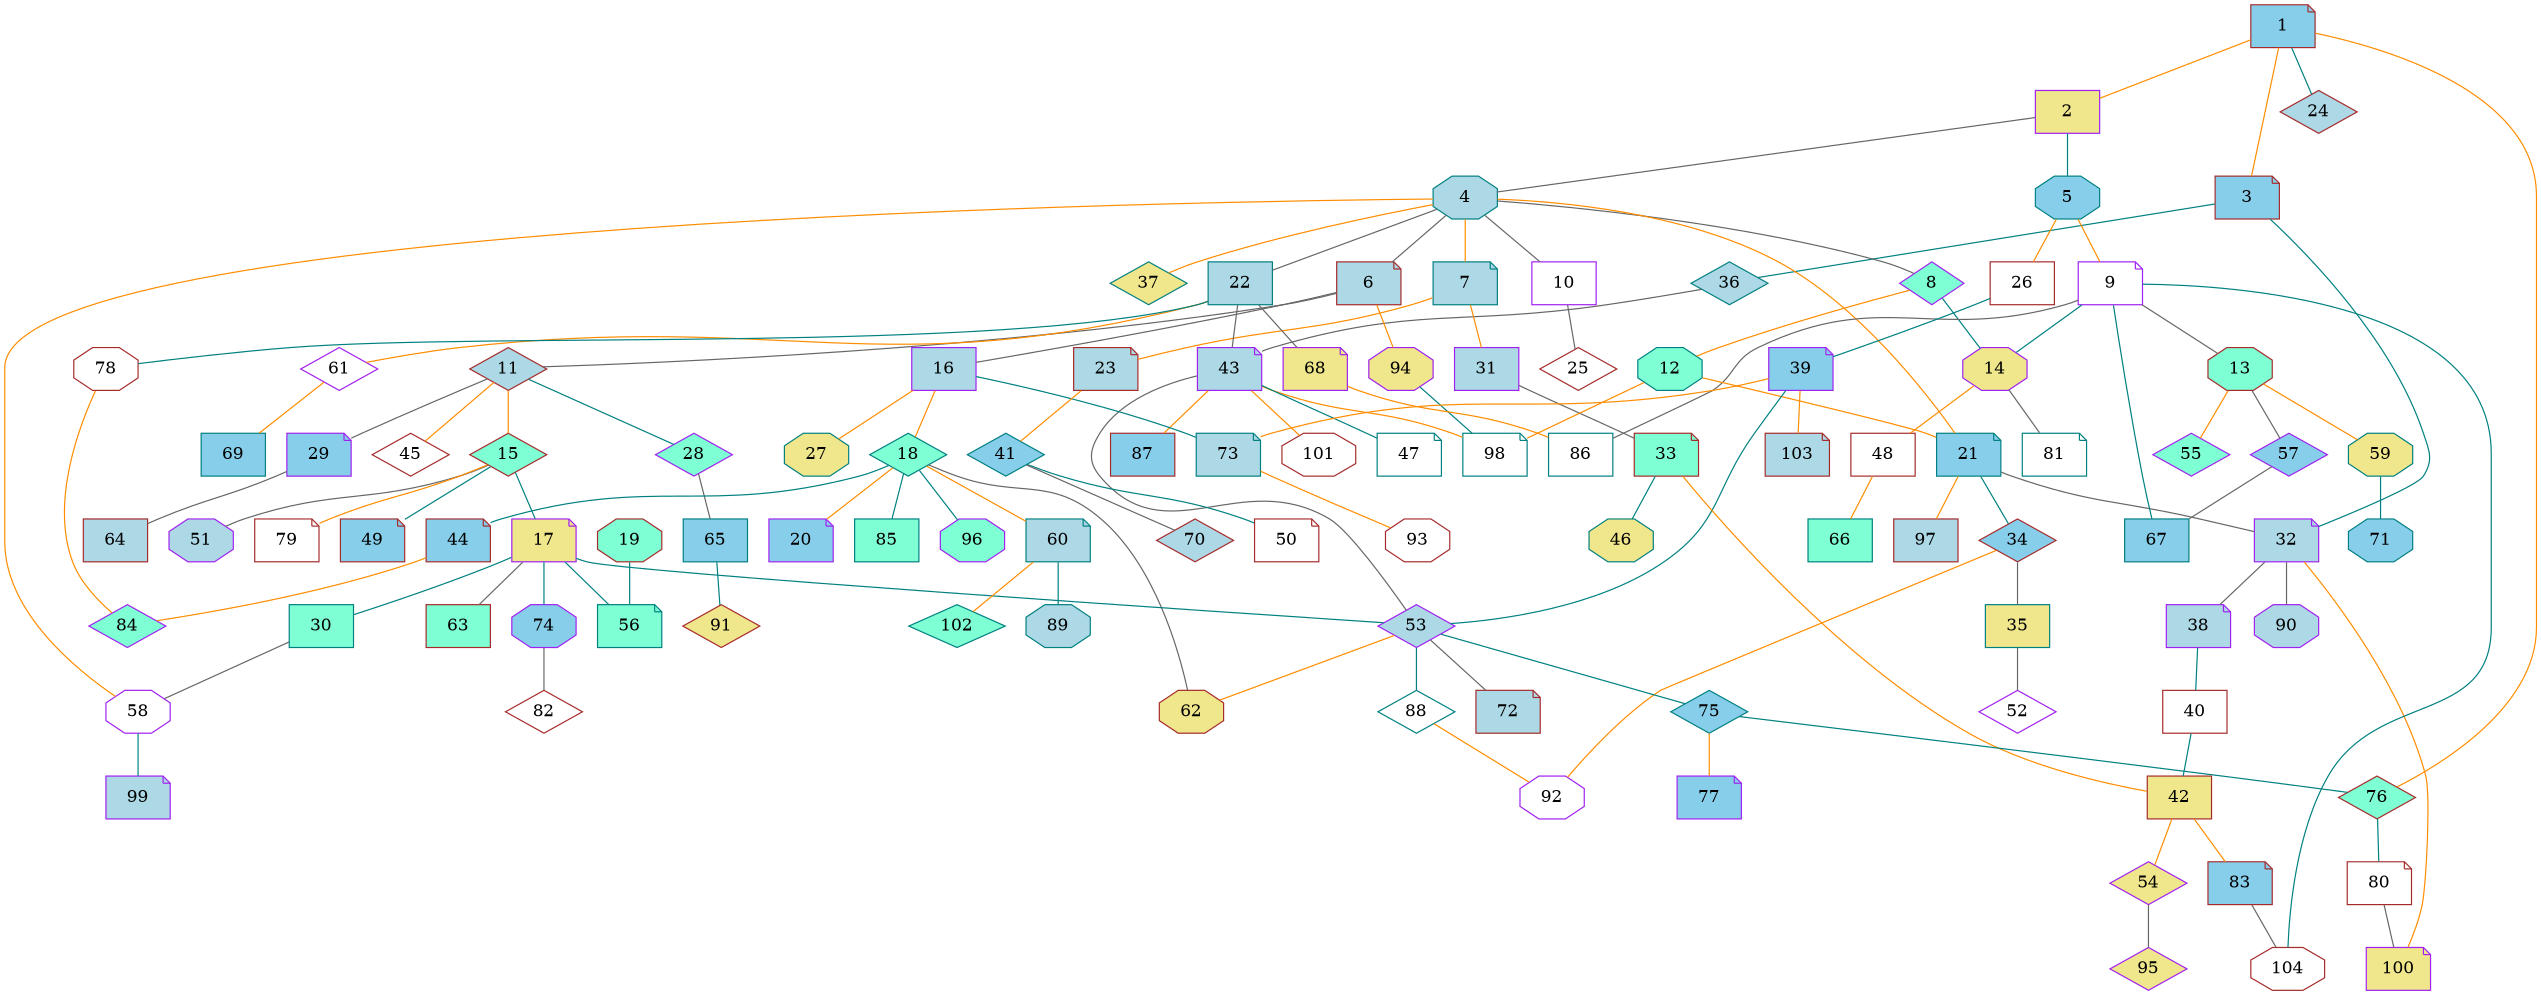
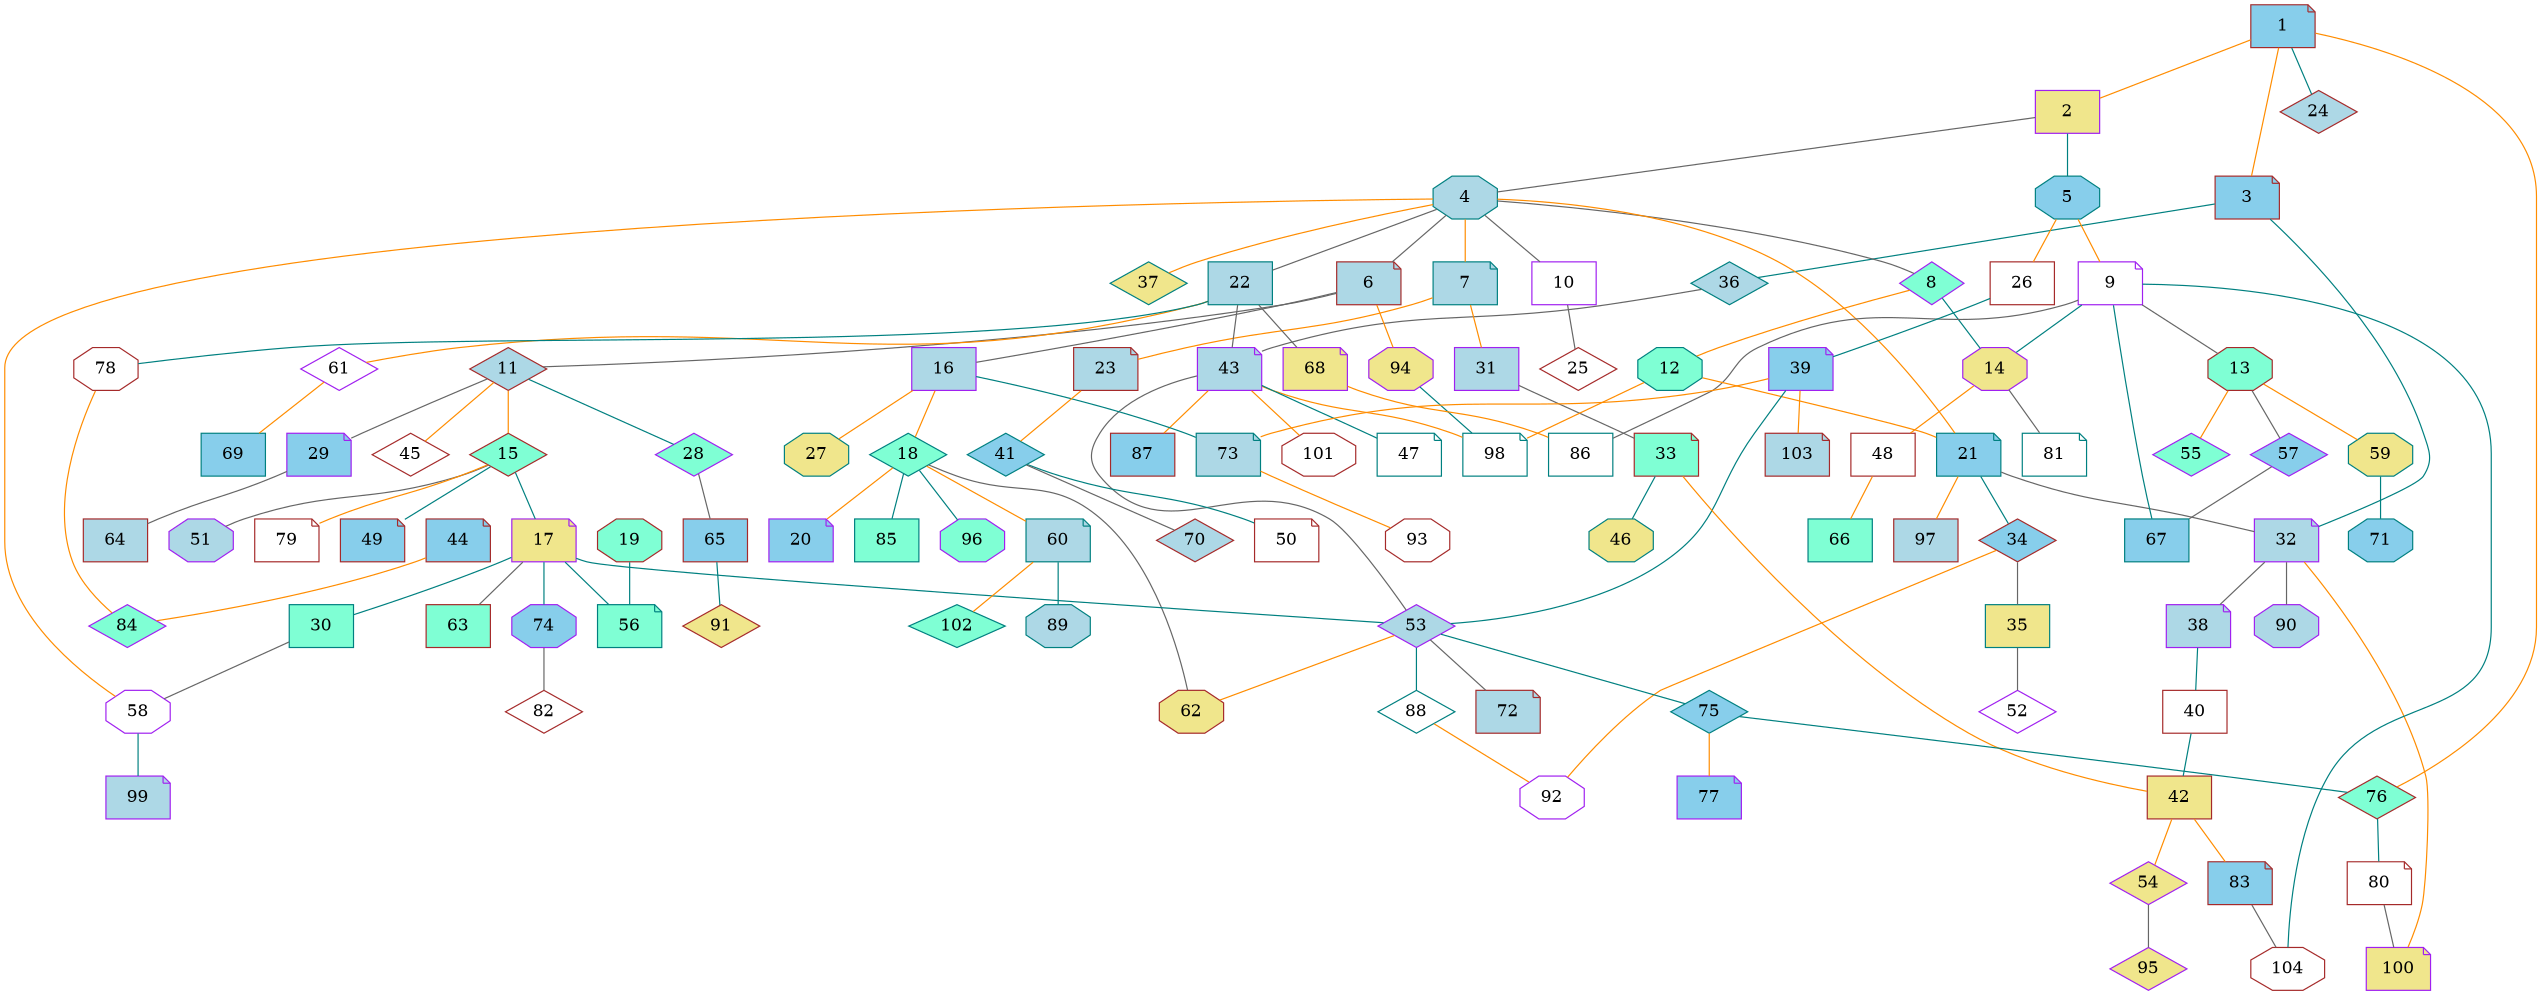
(690, 496) -> none
(715, 540) -> (715, 540)
